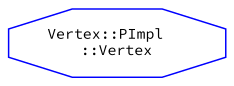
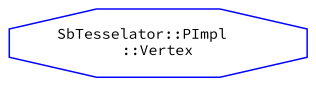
(117, 43) -> (158, 43)
